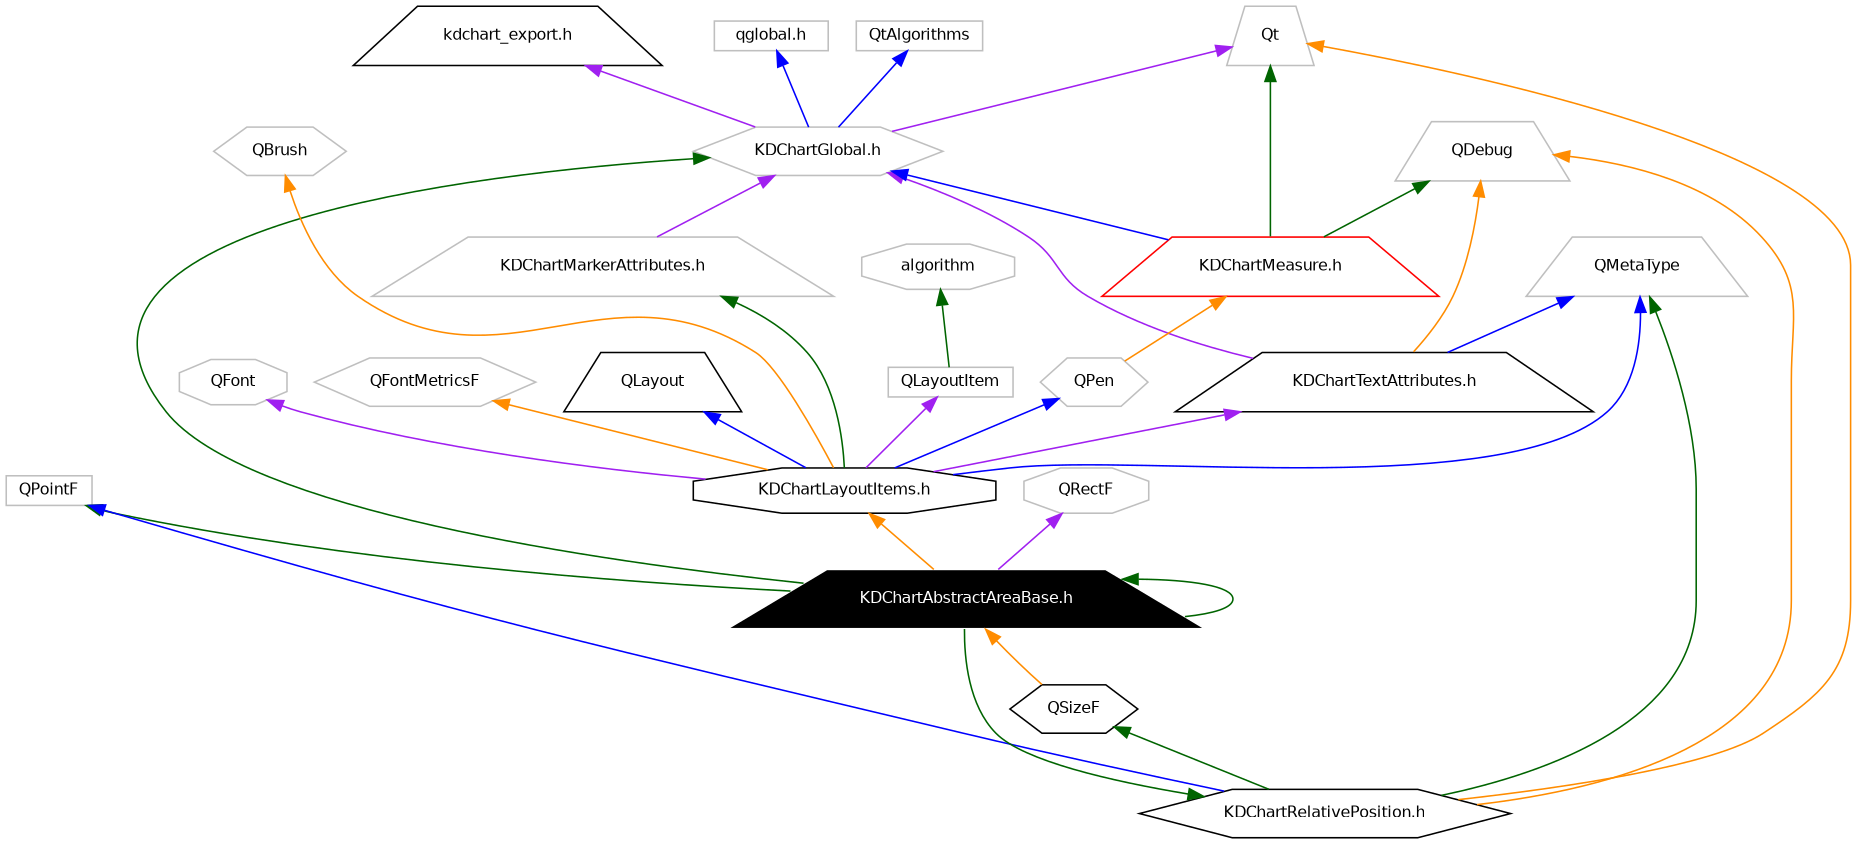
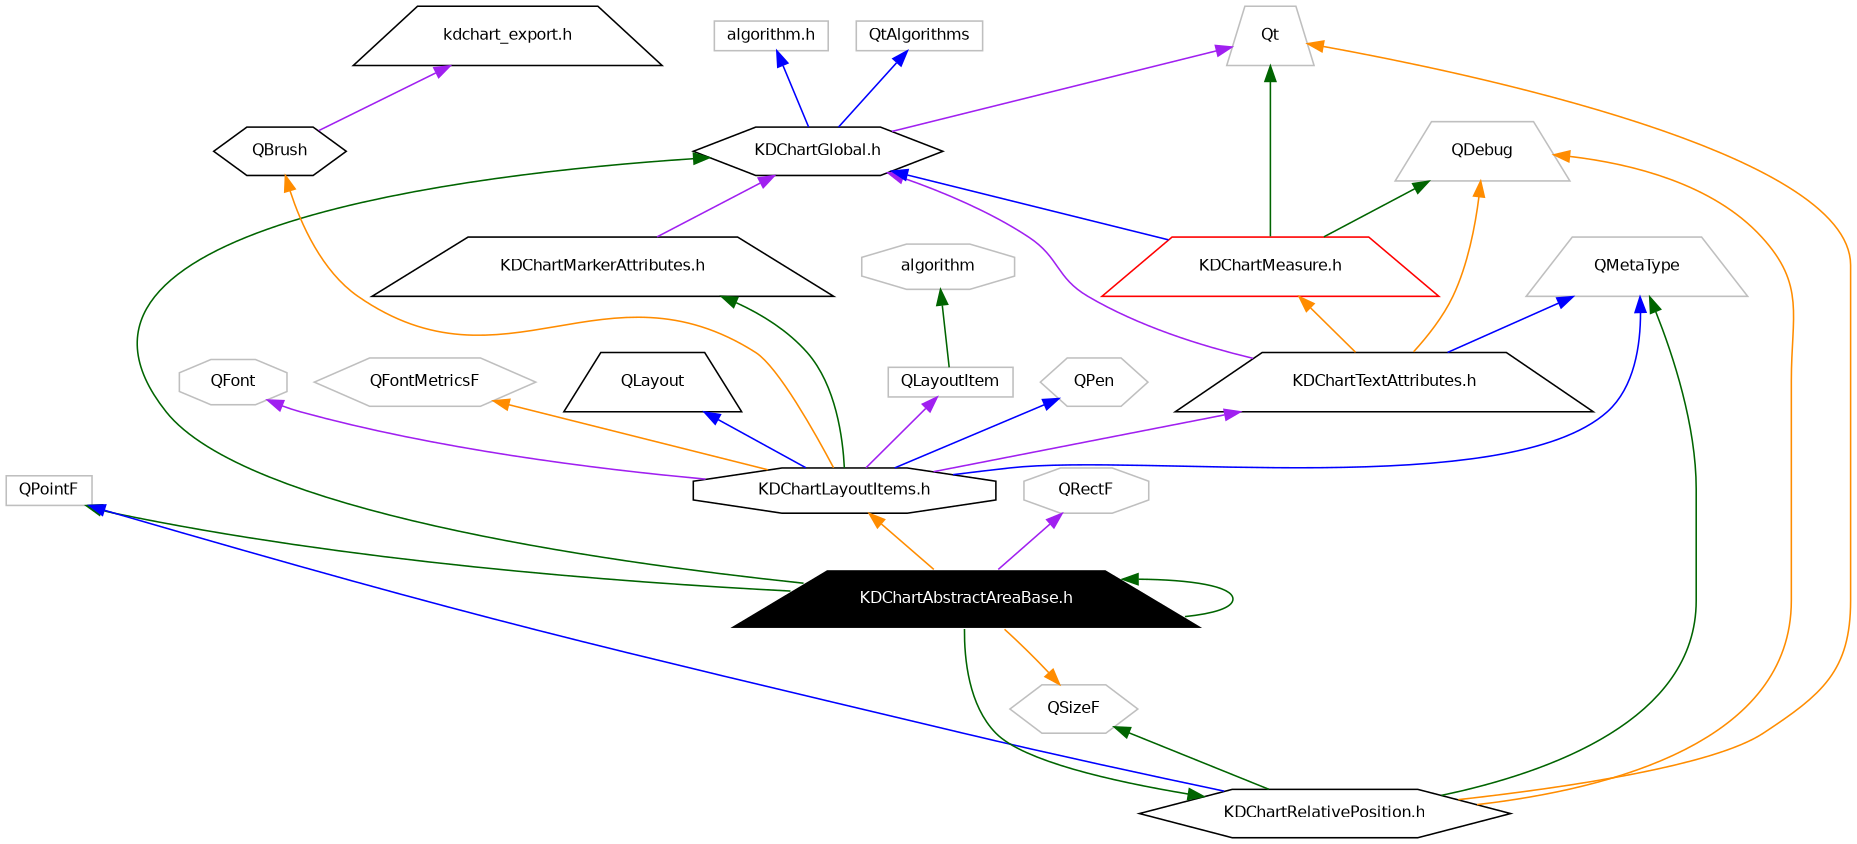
(771, 36) -> (771, 36)
(678, 99) -> (377, 102)
(280, 151) -> (280, 151)
(818, 151) -> (818, 151)
(603, 267) -> (603, 267)
(1180, 326) -> (1333, 330)
(1019, 663) -> (1027, 651)
(1074, 709) -> (1074, 709)
